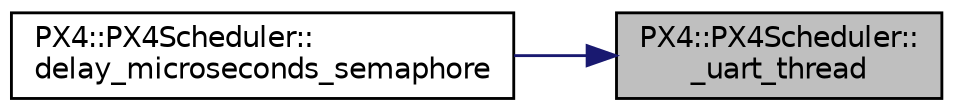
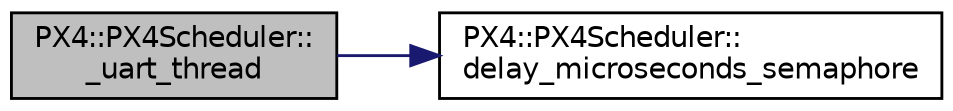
(551, 56) -> (374, 56)
